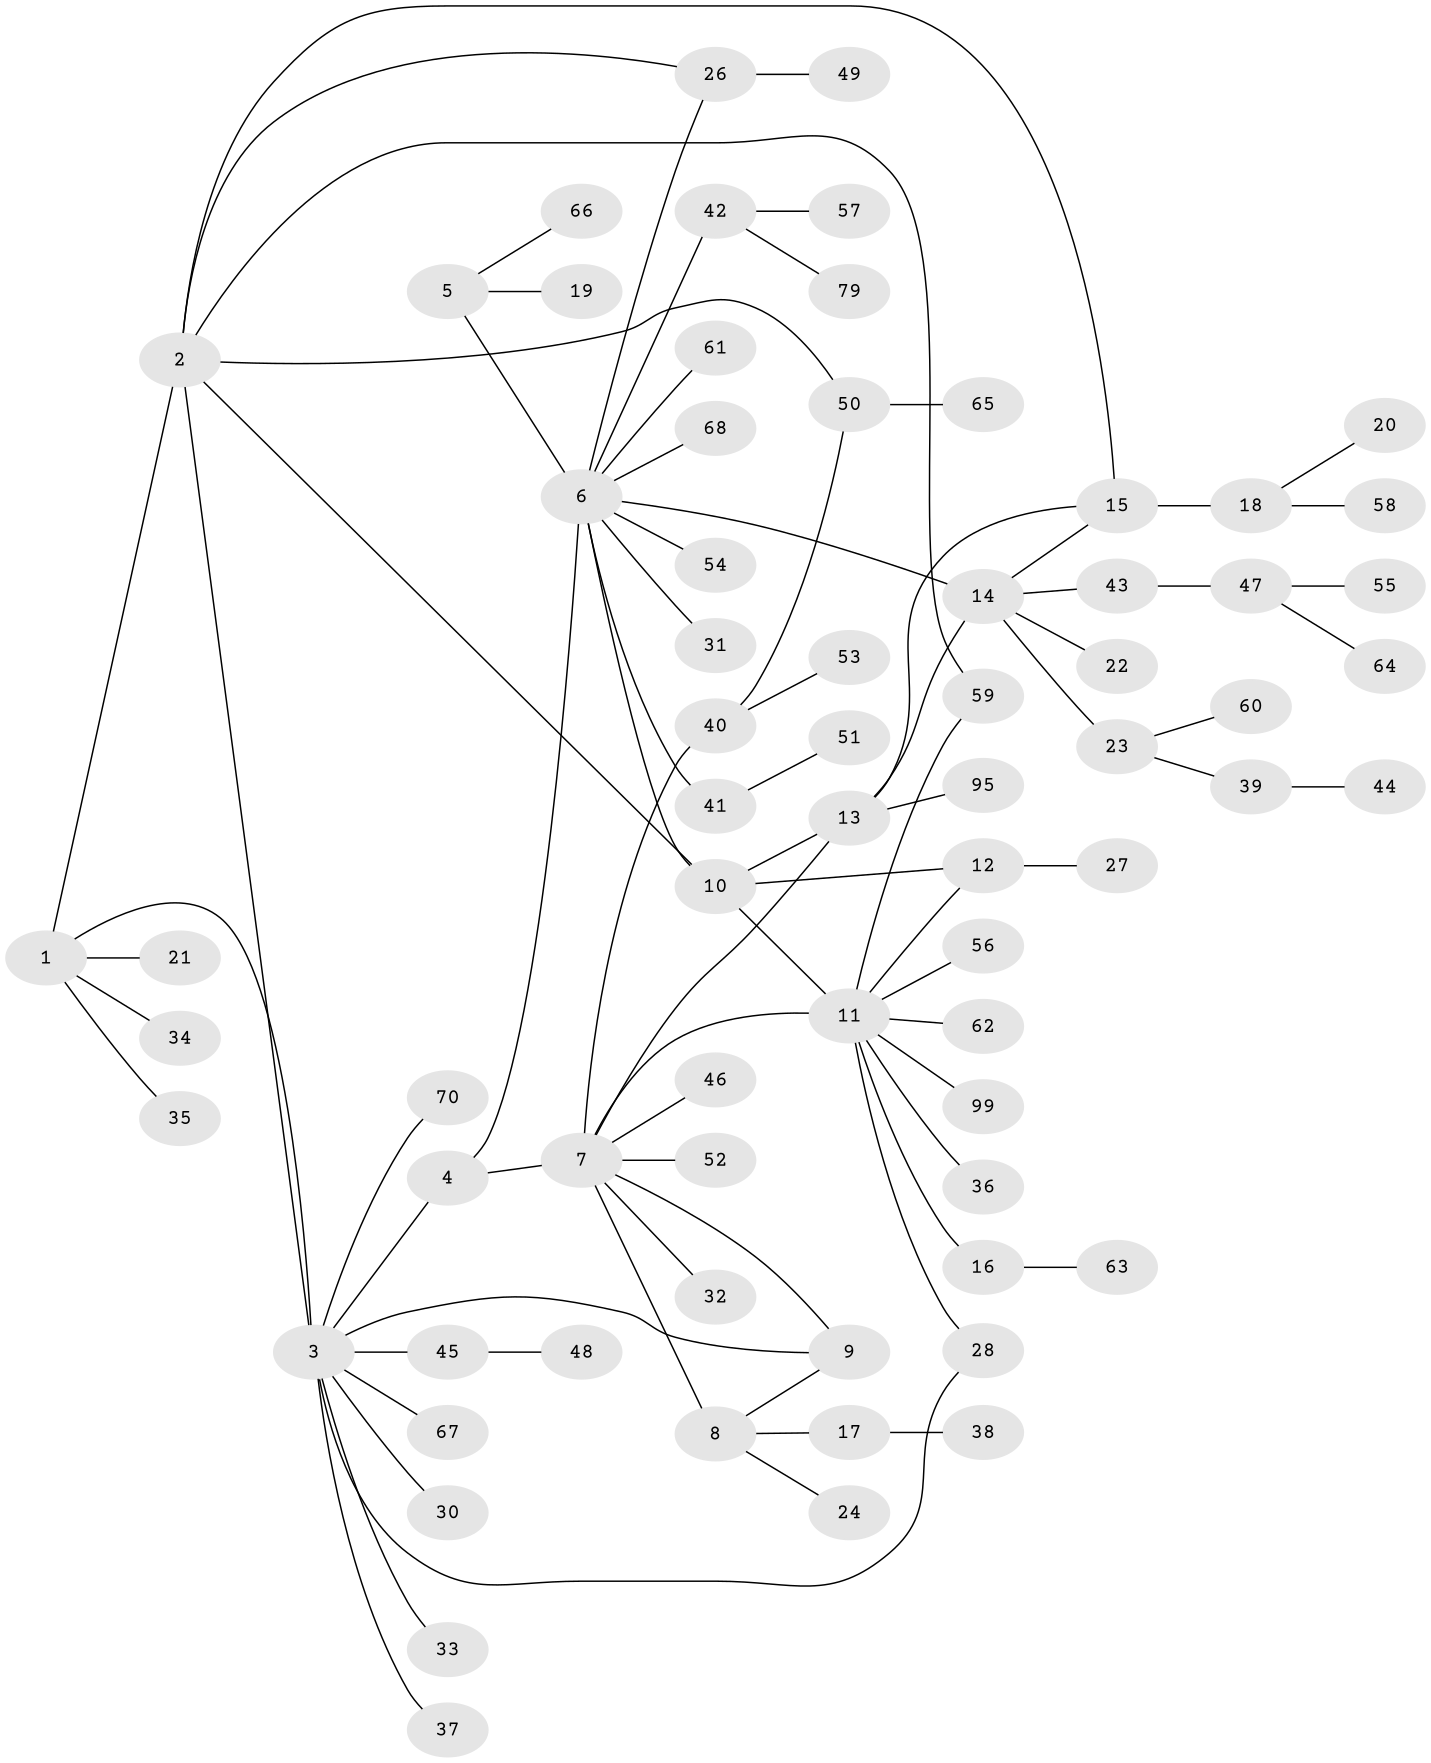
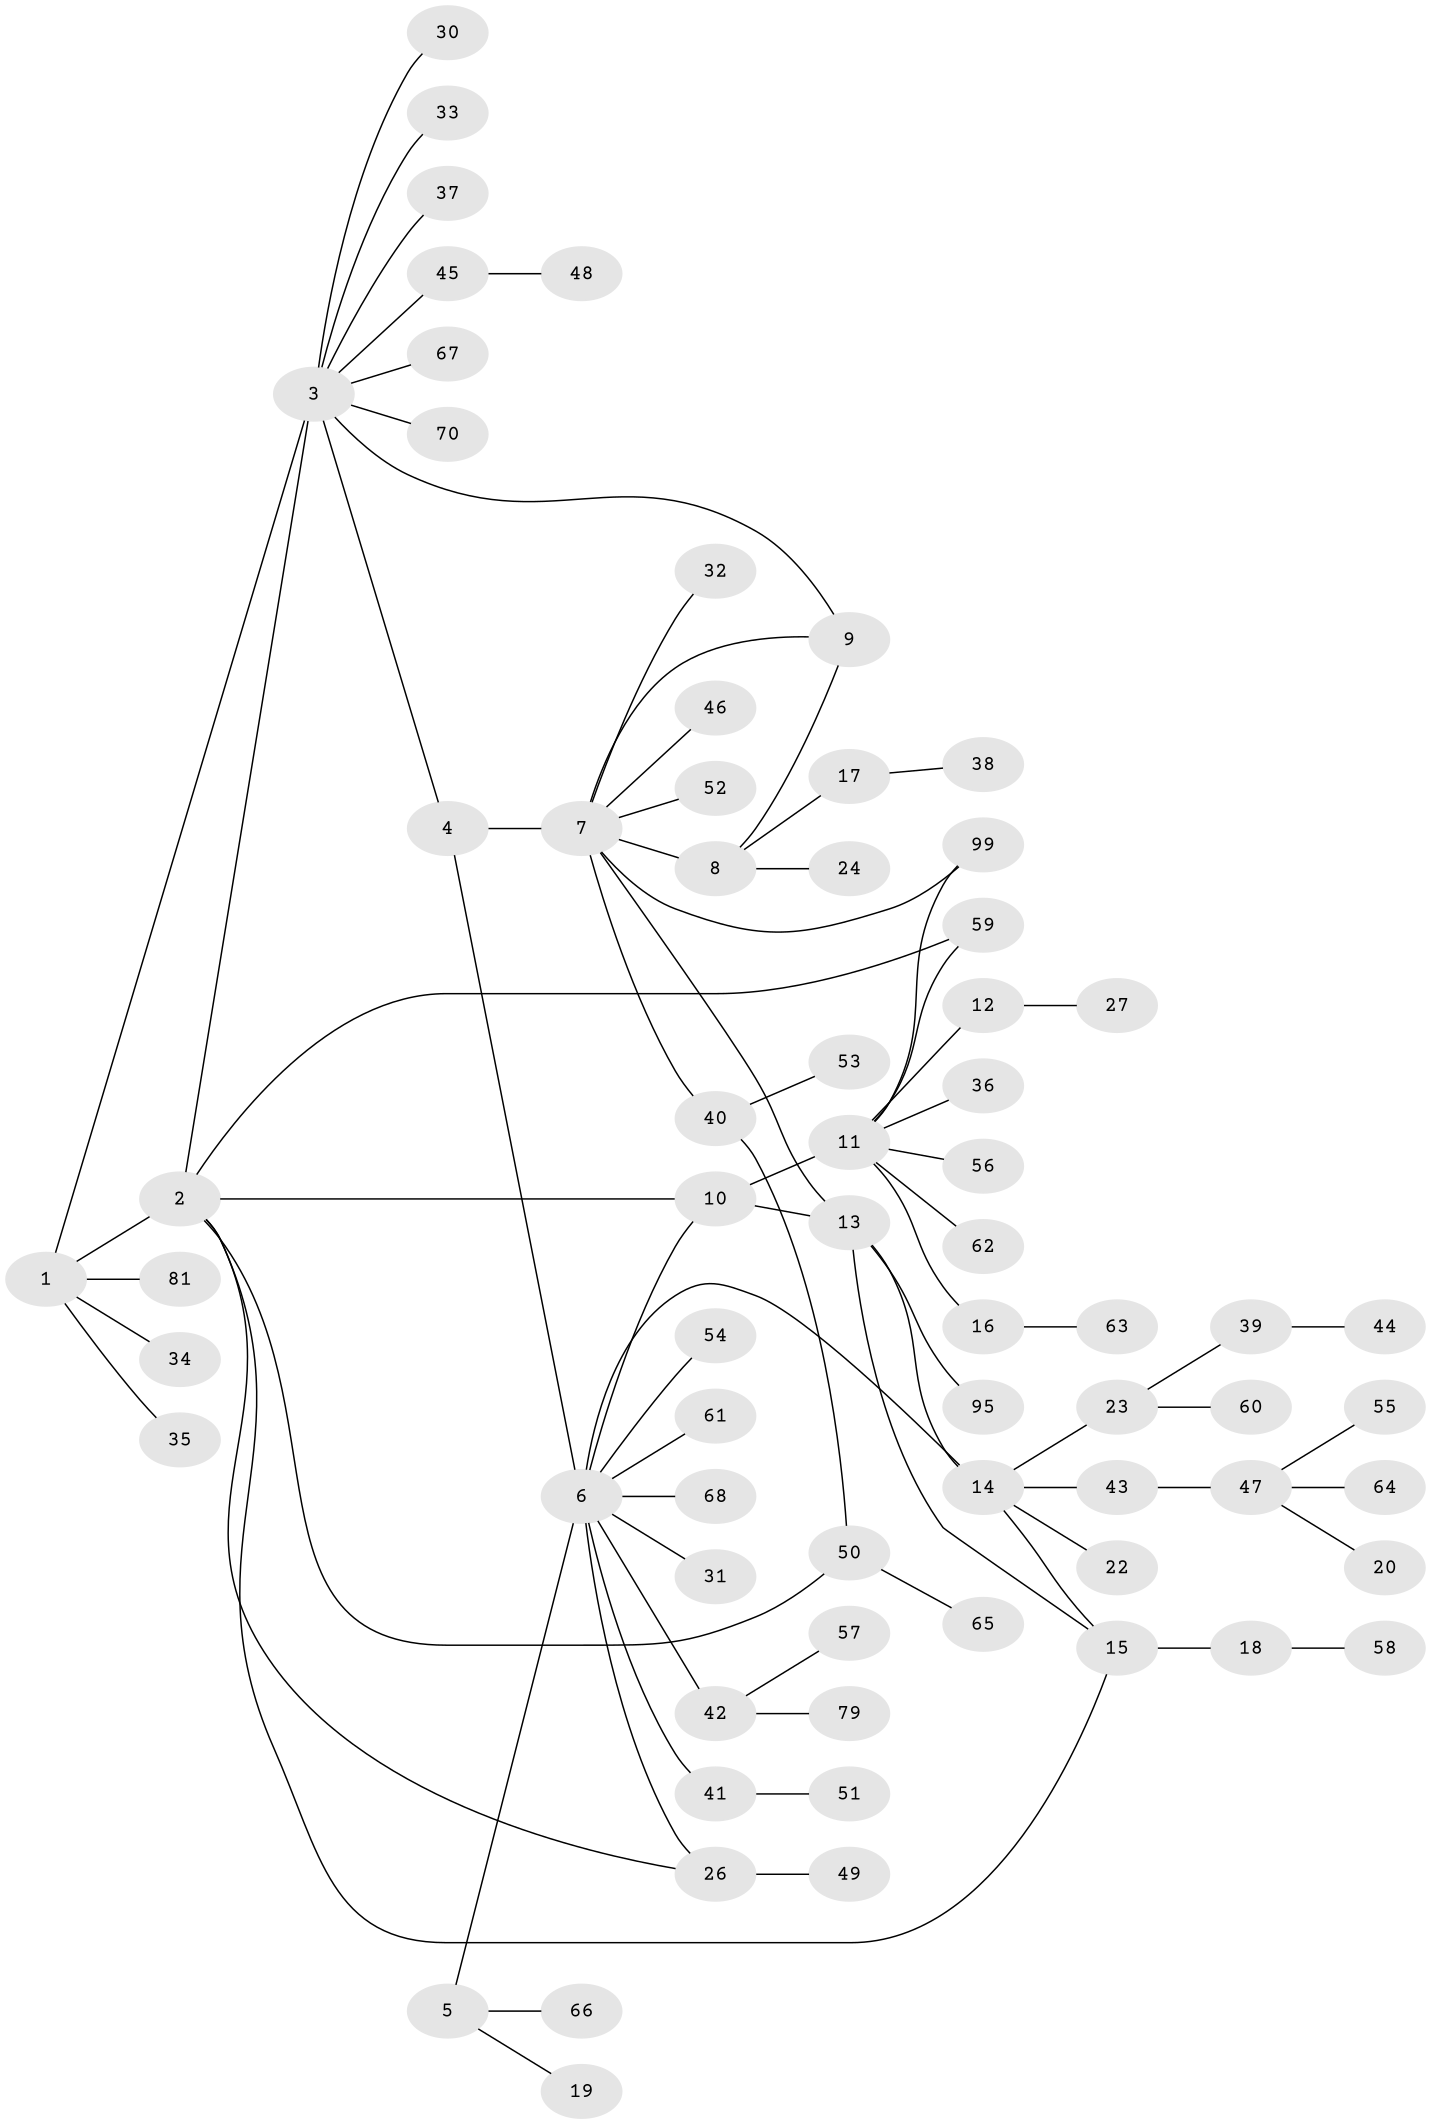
(1318, 466) -> (1318, 1528)
(849, 876) -> none
(180, 958) -> (180, 1279)
(681, 1037) -> (776, 932)
(983, 1351) -> none
